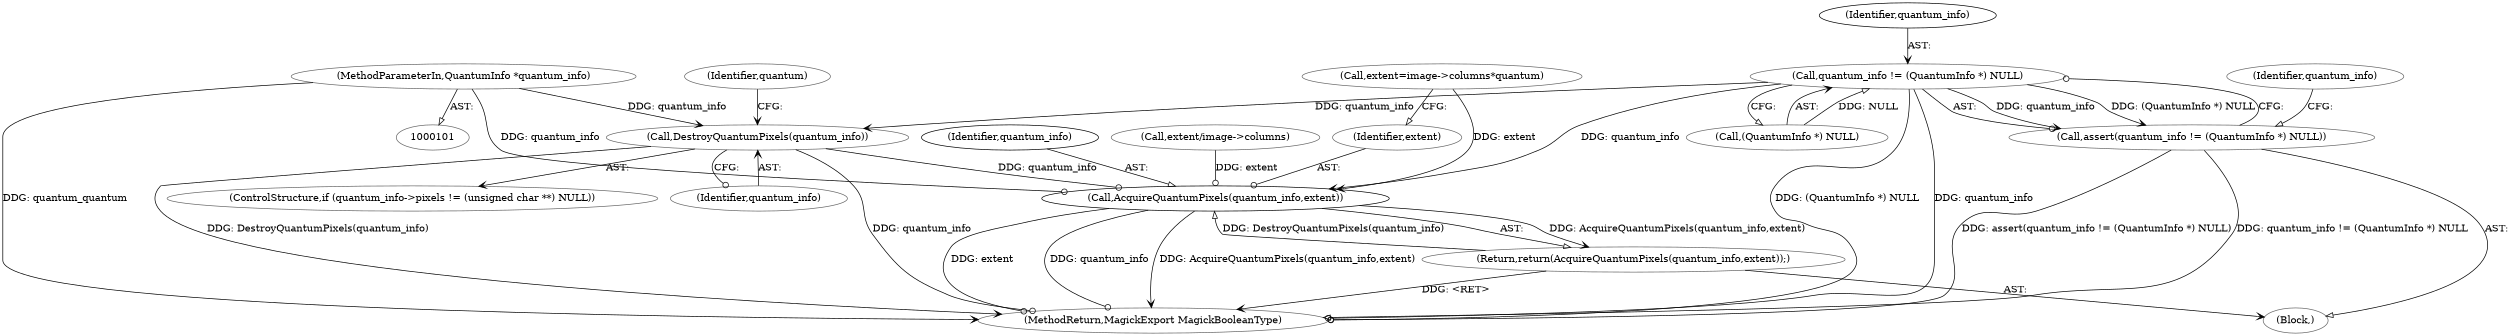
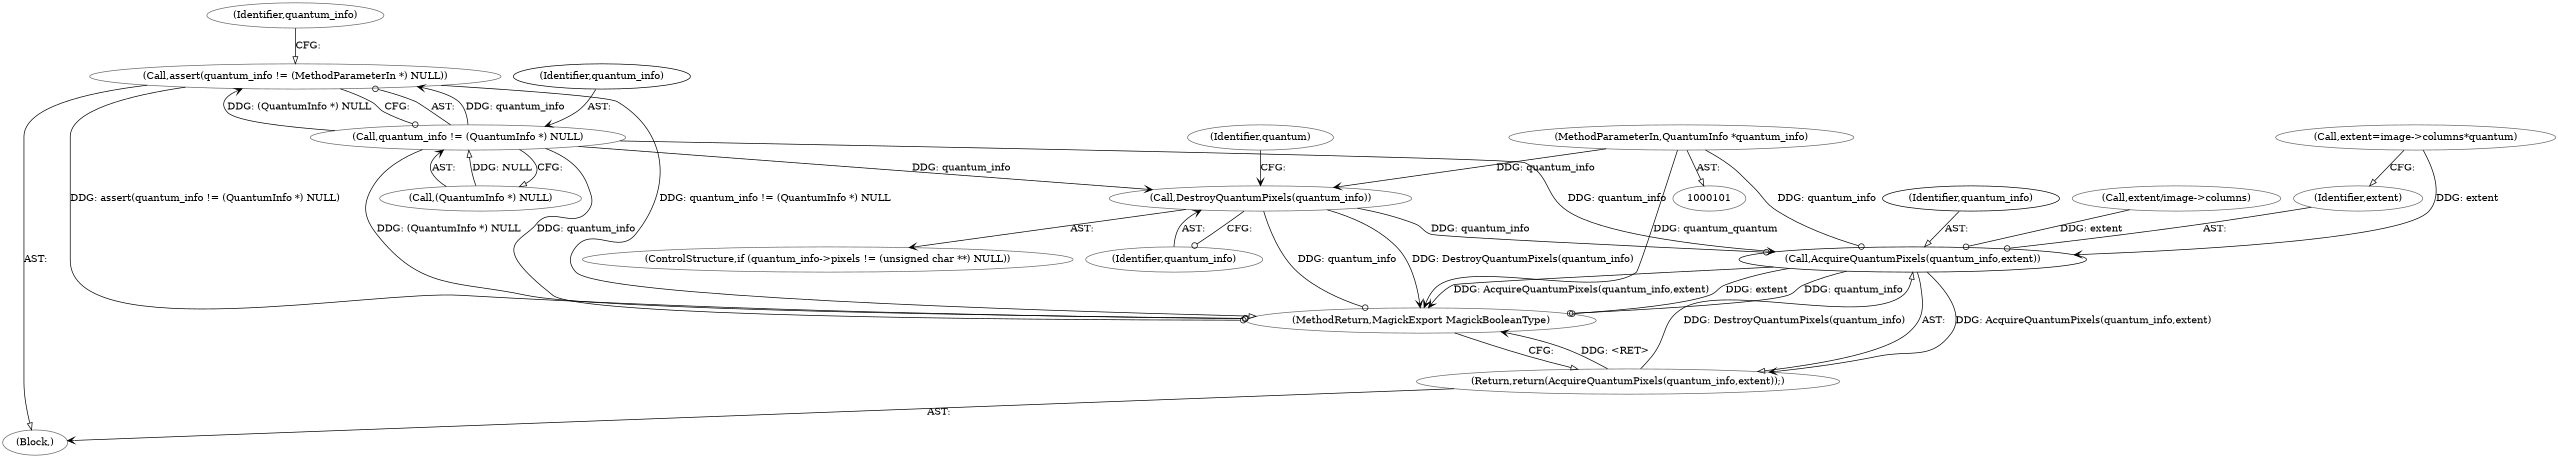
(2192, 137) -> (295, 76)
none -> (1512, 352)
